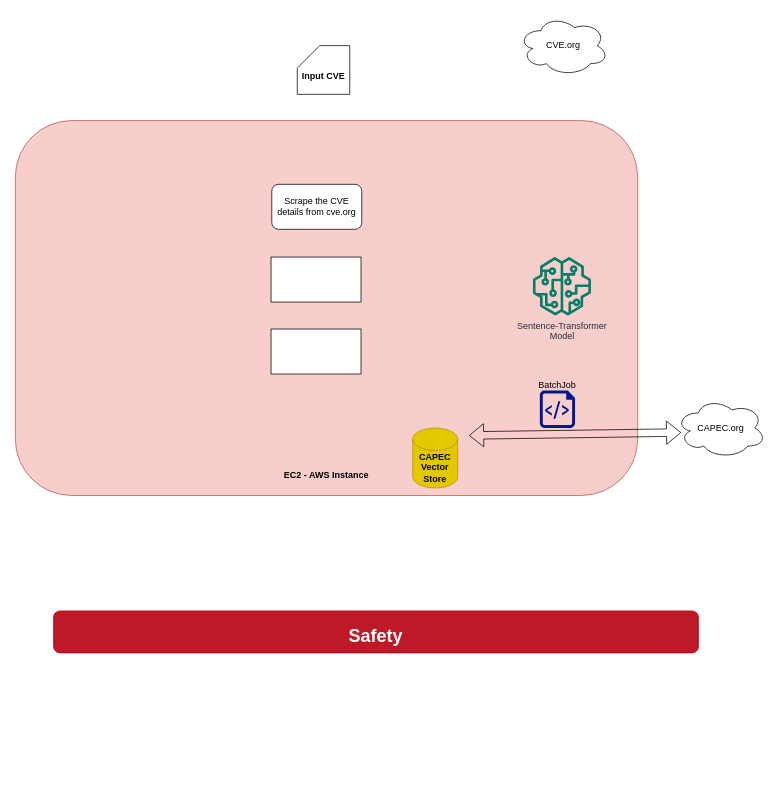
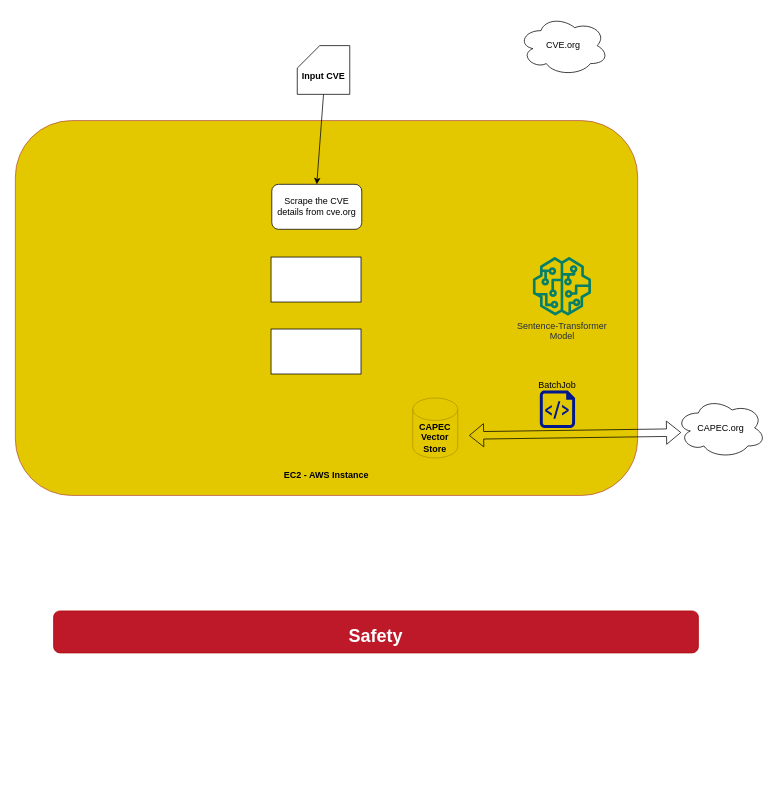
none -> (320, 136)
(327, 308) -> (327, 308)
(435, 458) -> (435, 428)
